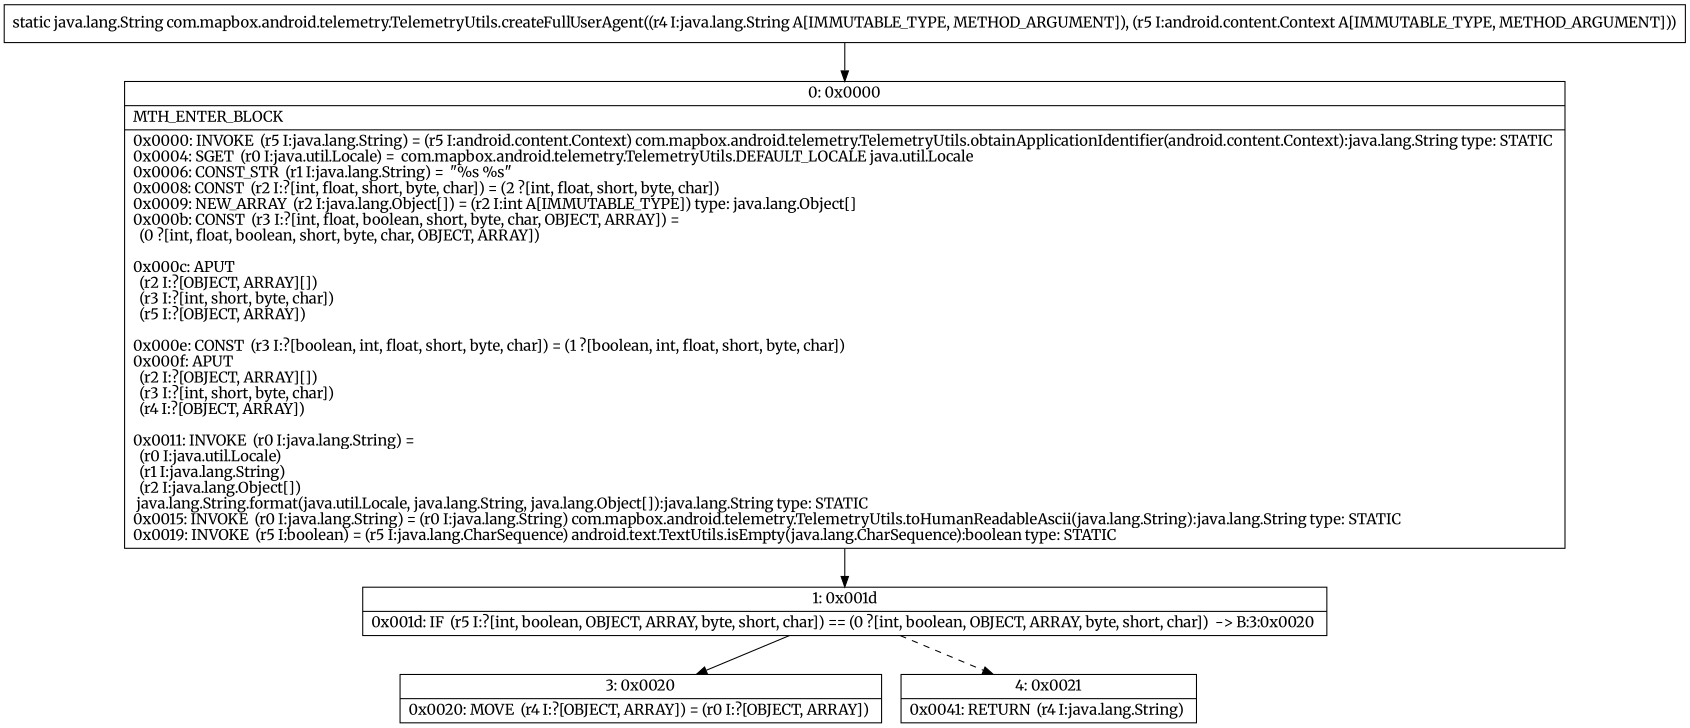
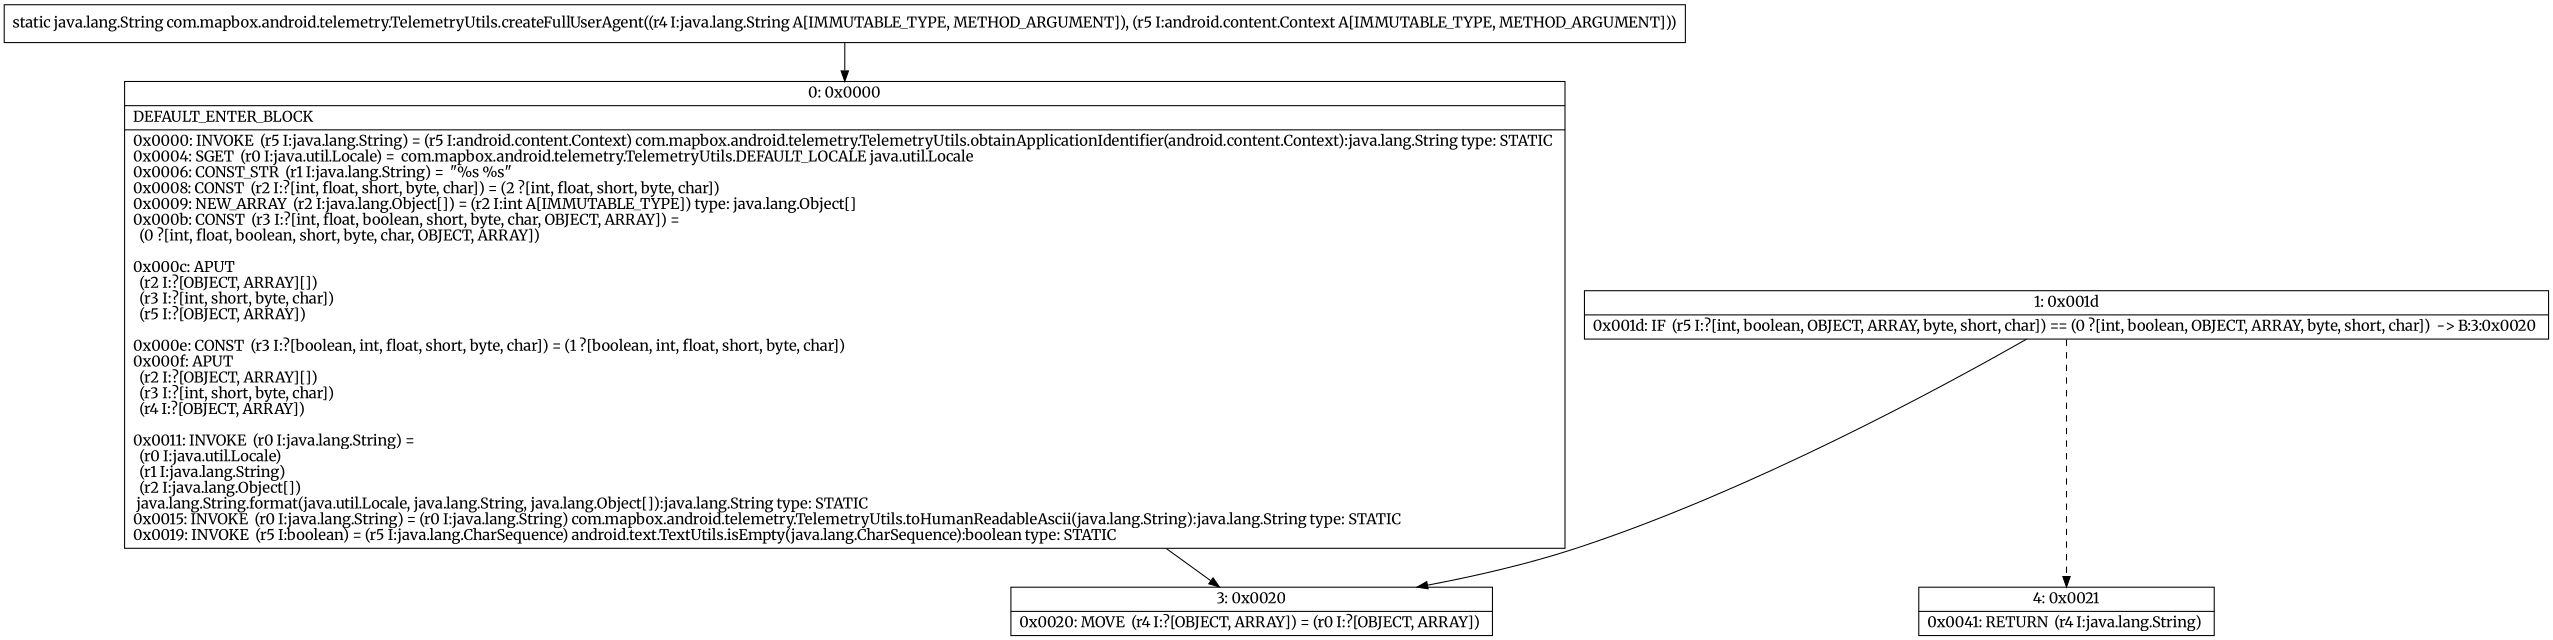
(208, 117) -> (223, 117)
(845, 562) -> (1189, 565)
